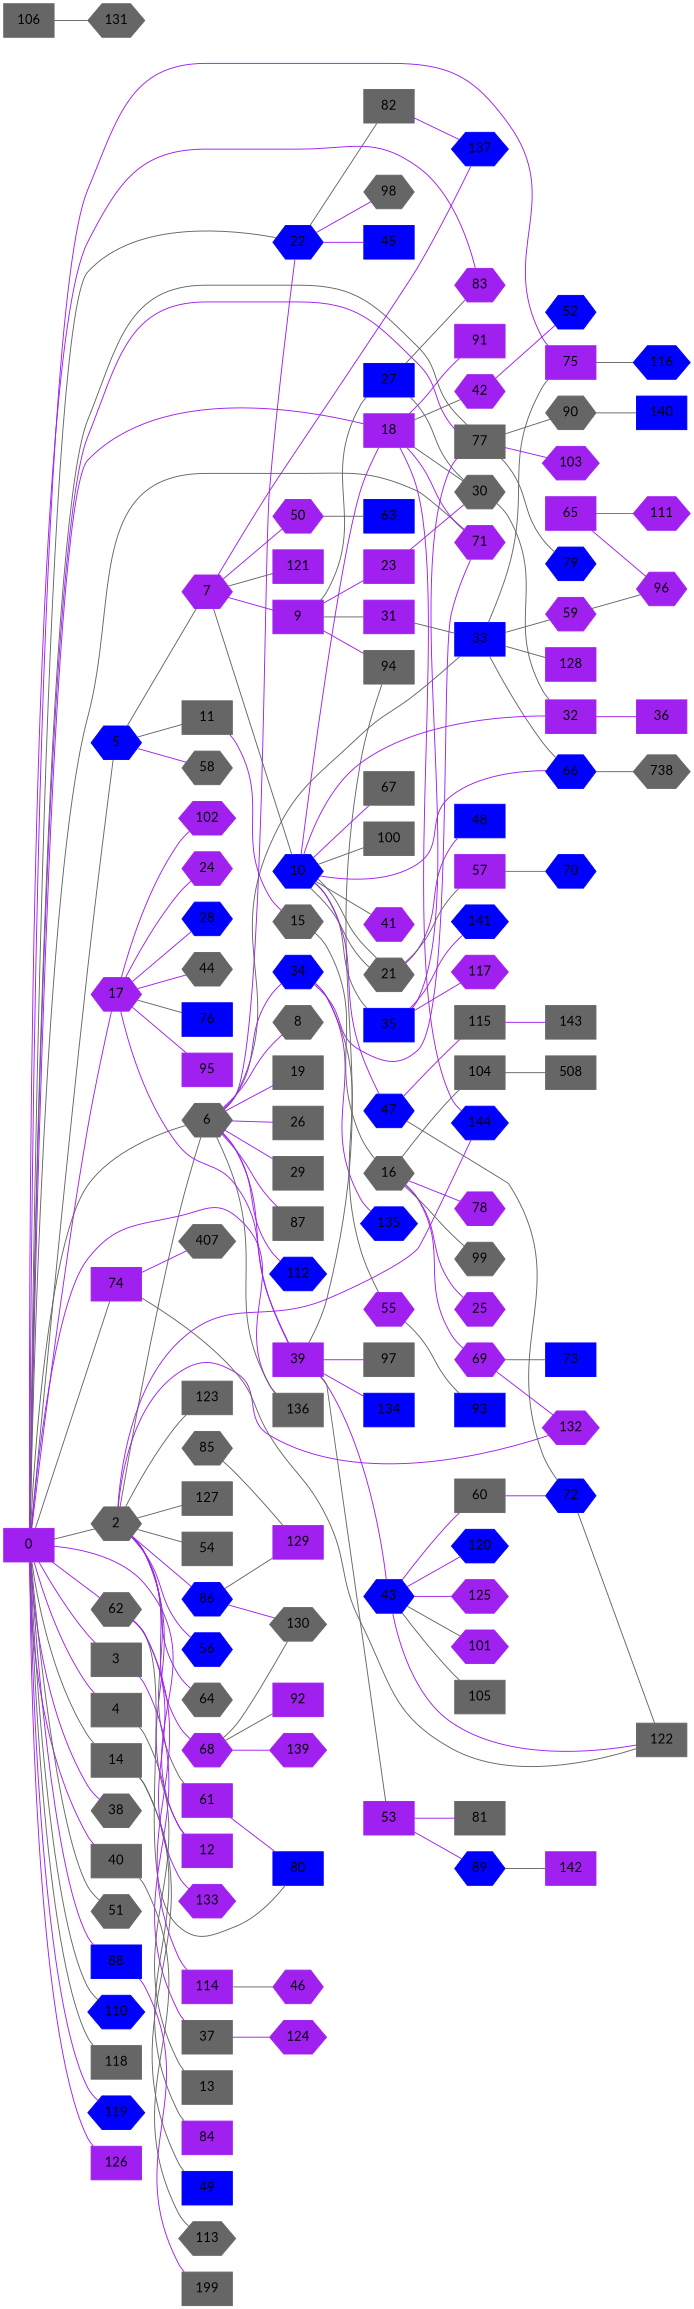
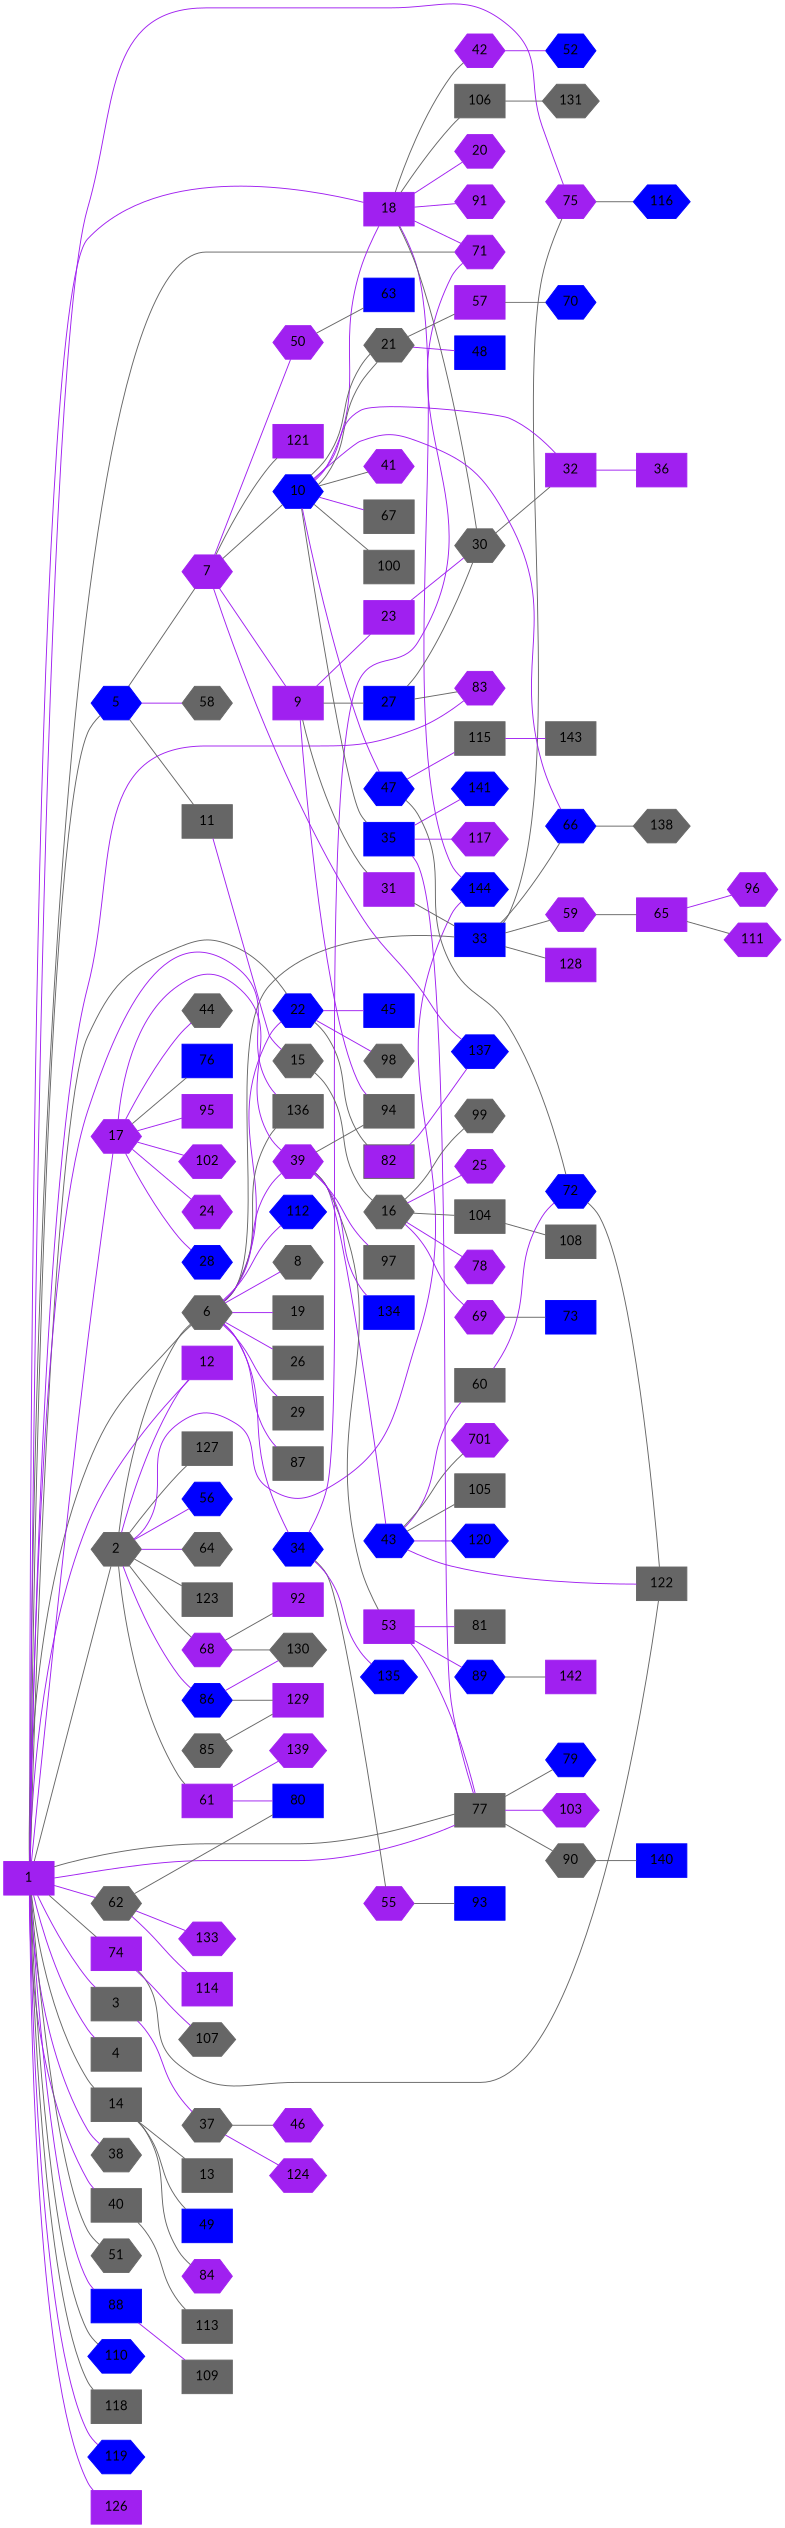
(389, 106) -> (389, 1162)
none -> (480, 151)
none -> (429, 154)
(480, 341) -> (480, 202)
(571, 363) -> (571, 202)
(616, 602) -> (616, 915)
(662, 772) -> (662, 826)
(571, 1073) -> (571, 1242)
(207, 1241) -> (207, 2039)
(298, 1360) -> (298, 1162)
(571, 1428) -> none
(29, 1545) -> (29, 1878)
(207, 1549) -> none
(480, 1596) -> none
(161, 1638) -> (159, 1603)
(480, 1647) -> (480, 1440)
none -> (446, 1704)
(251, 1750) -> (255, 1774)
(162, 1899) -> (162, 2140)
(253, 1987) -> (253, 2125)
(207, 2037) -> (207, 2125)
(207, 2138) -> (207, 2276)
(207, 2239) -> (207, 2327)
(207, 2289) -> (207, 2377)
